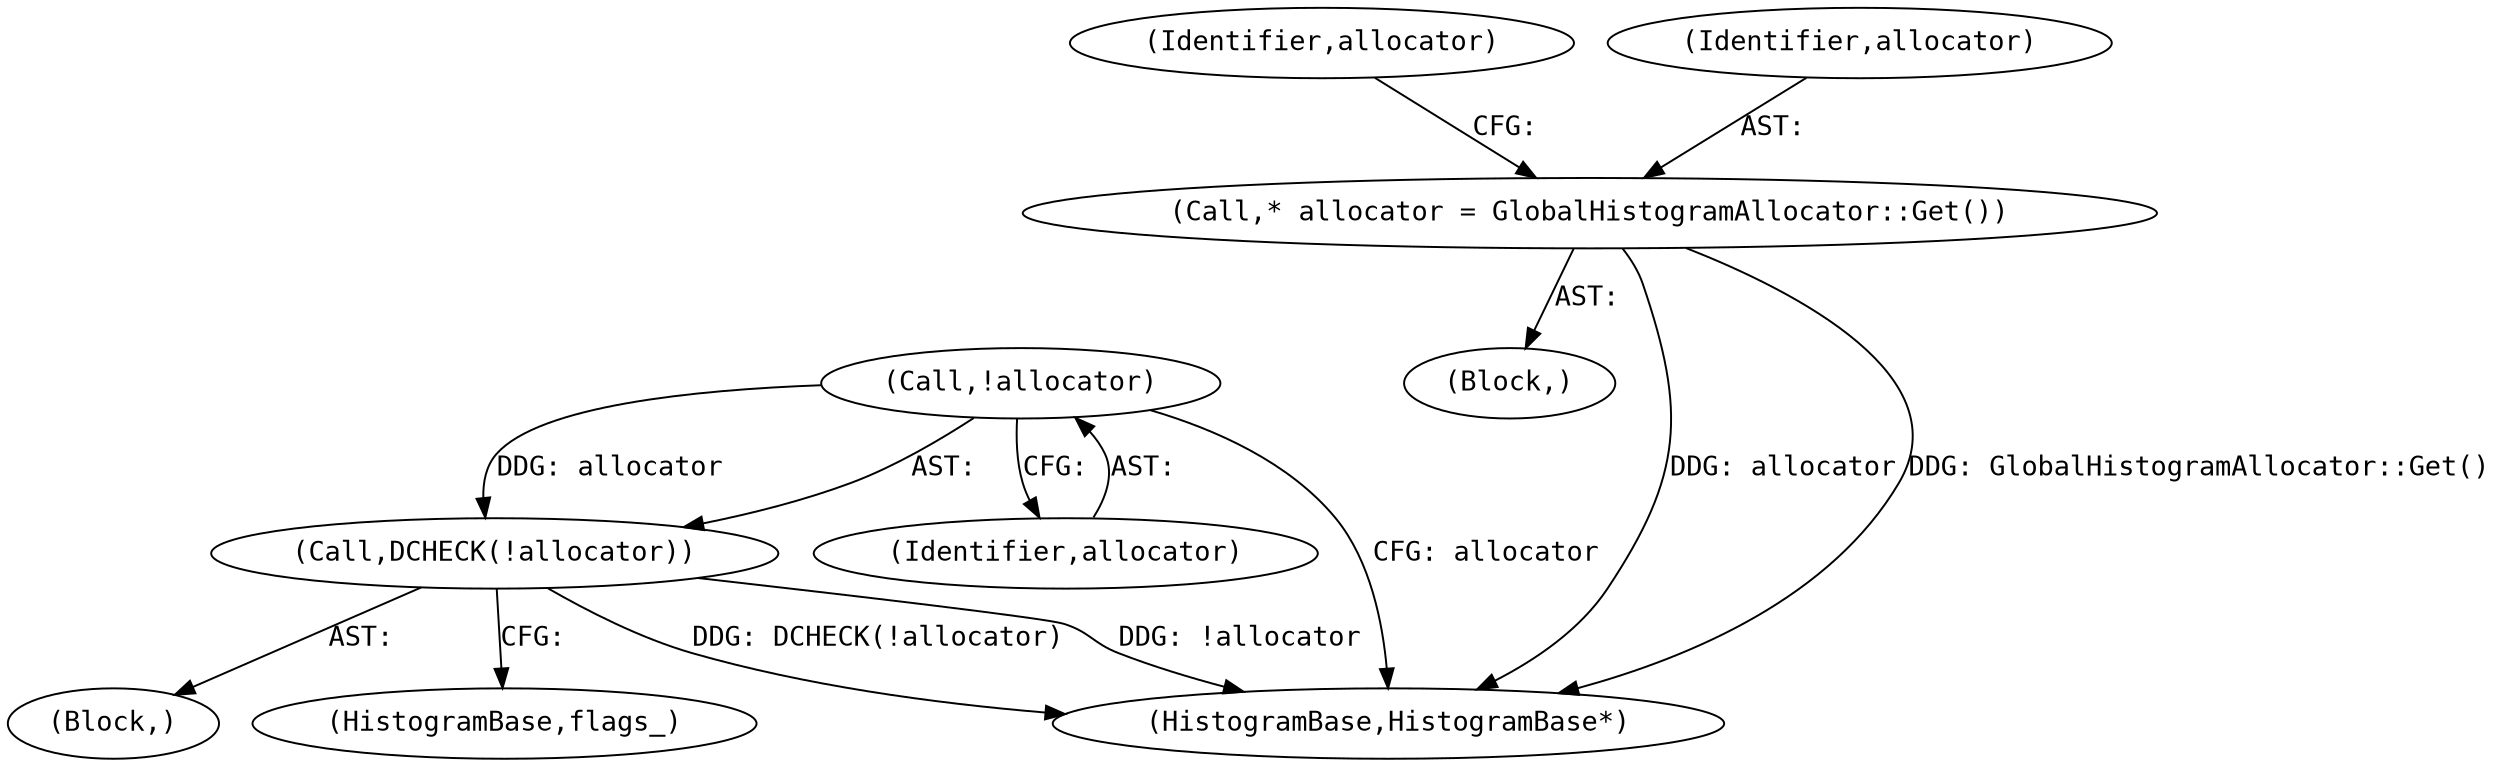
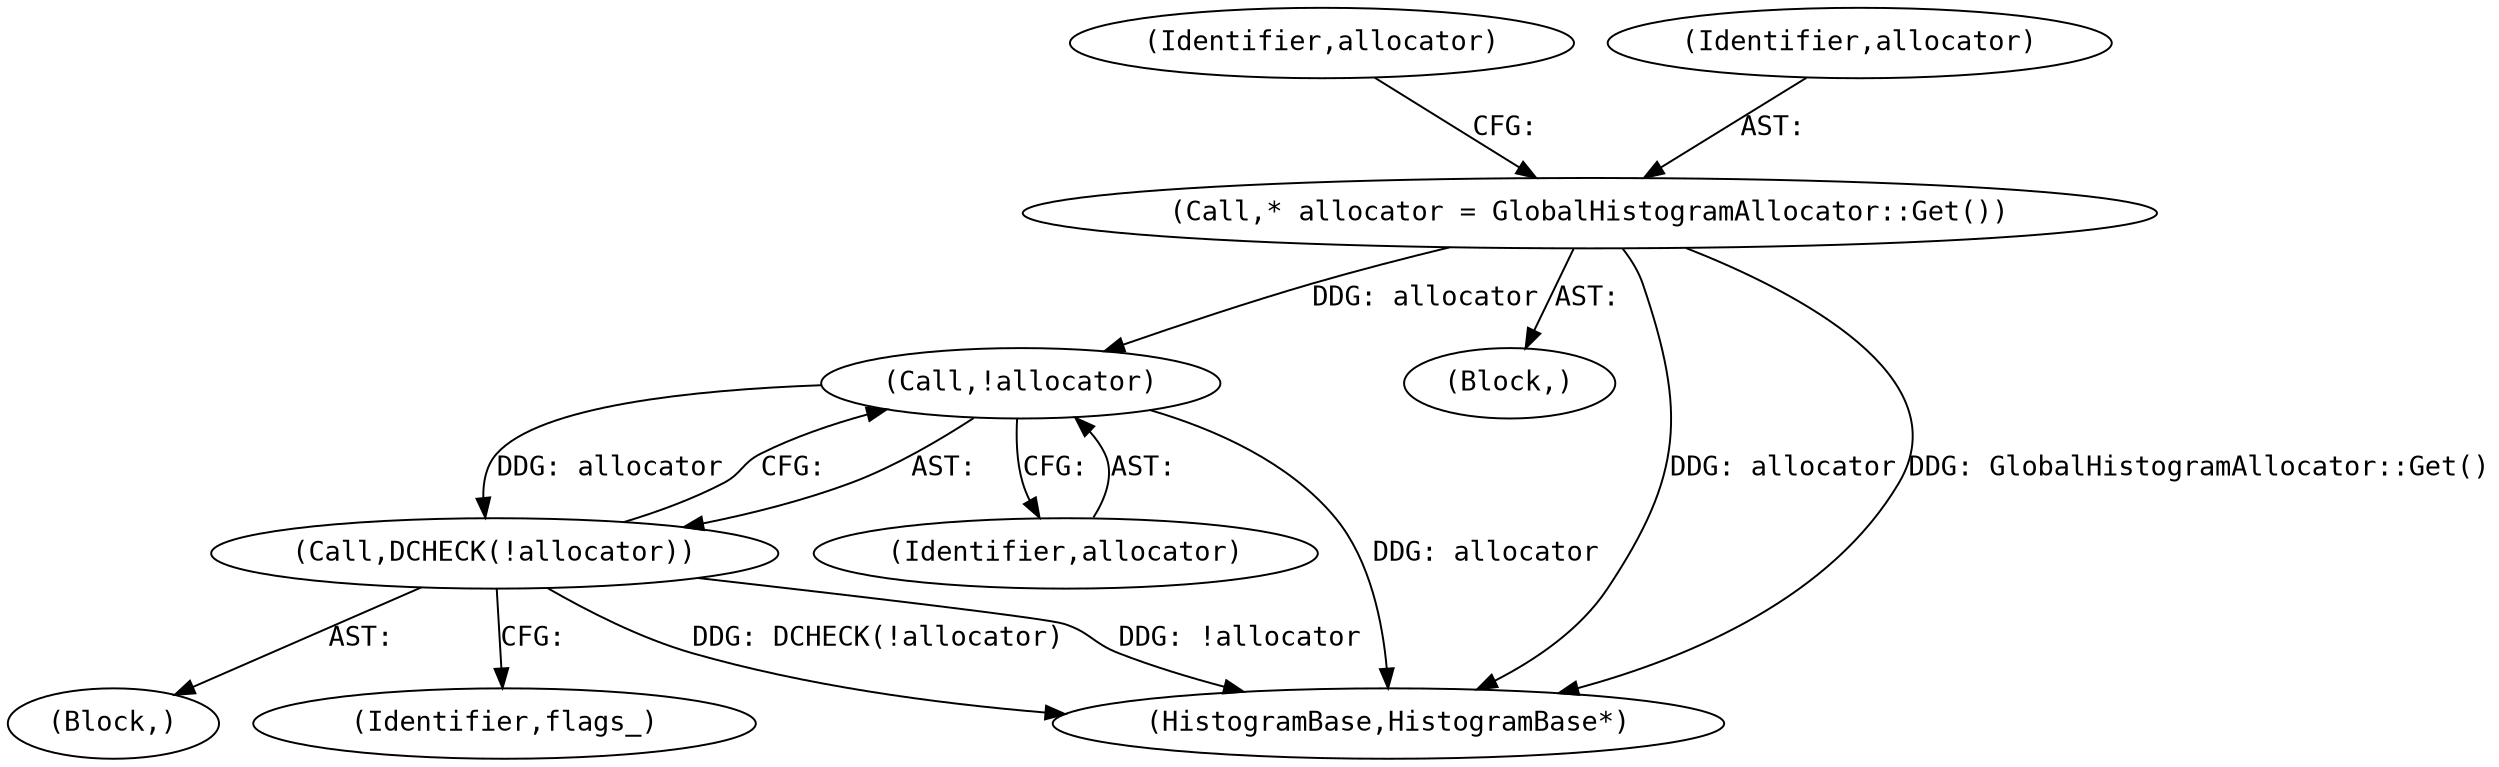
none -> (1285, 292)
none -> (744, 466)
(1486, 553) -> (1486, 553)
(505, 724) -> (505, 724)
